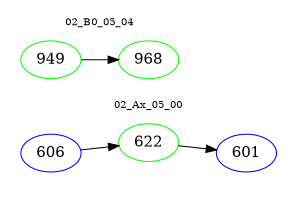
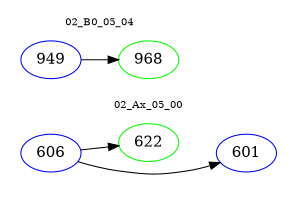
(51, 60) -> (51, 60)
(192, 147) -> (144, 174)
